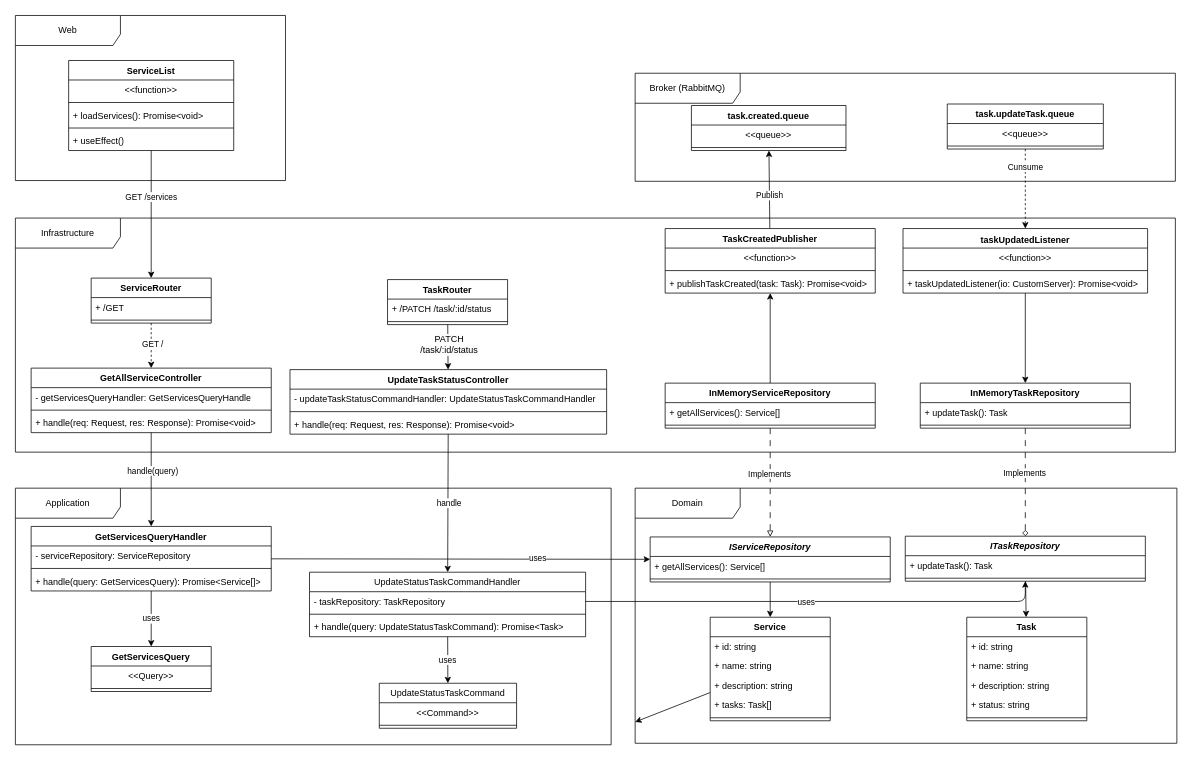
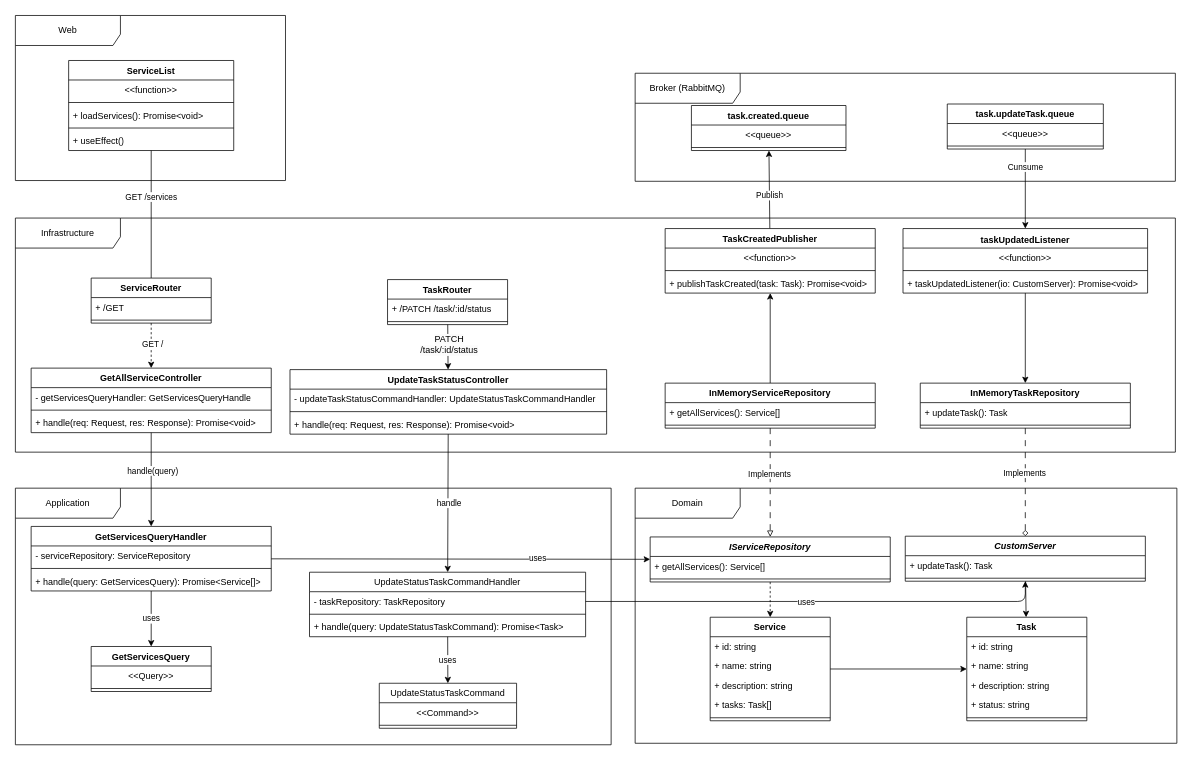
(1025, 196) -> (1025, 196)
(151, 271) -> (151, 273)
(1025, 547) -> (1025, 547)
(770, 597) -> (770, 597)
(673, 707) -> (960, 669)
